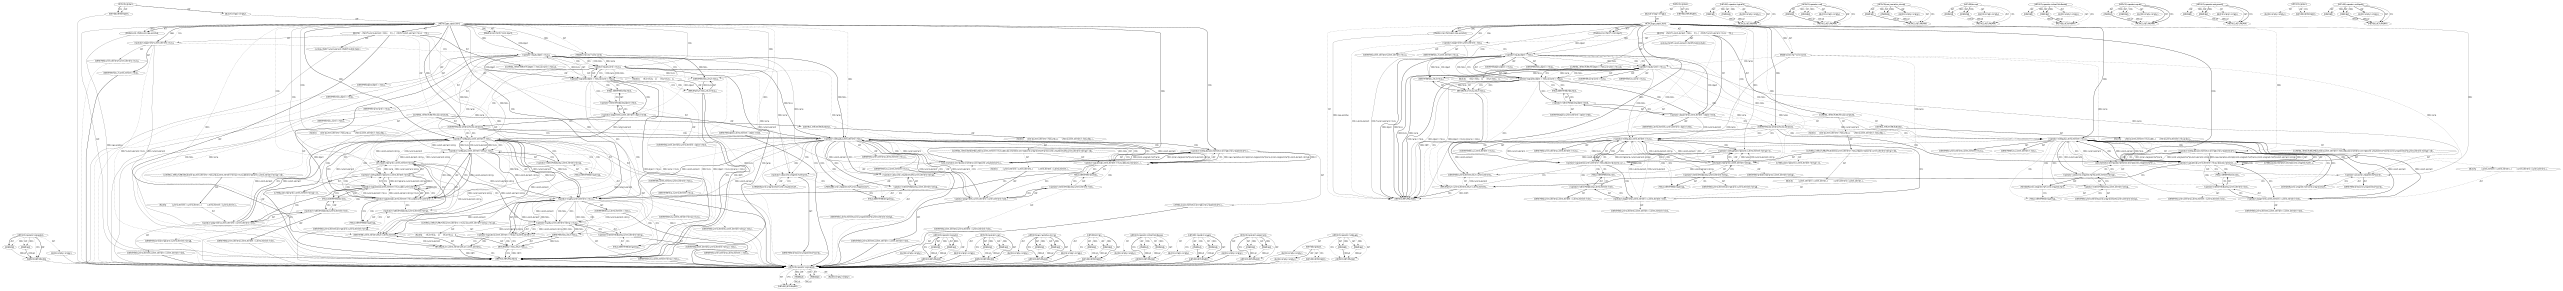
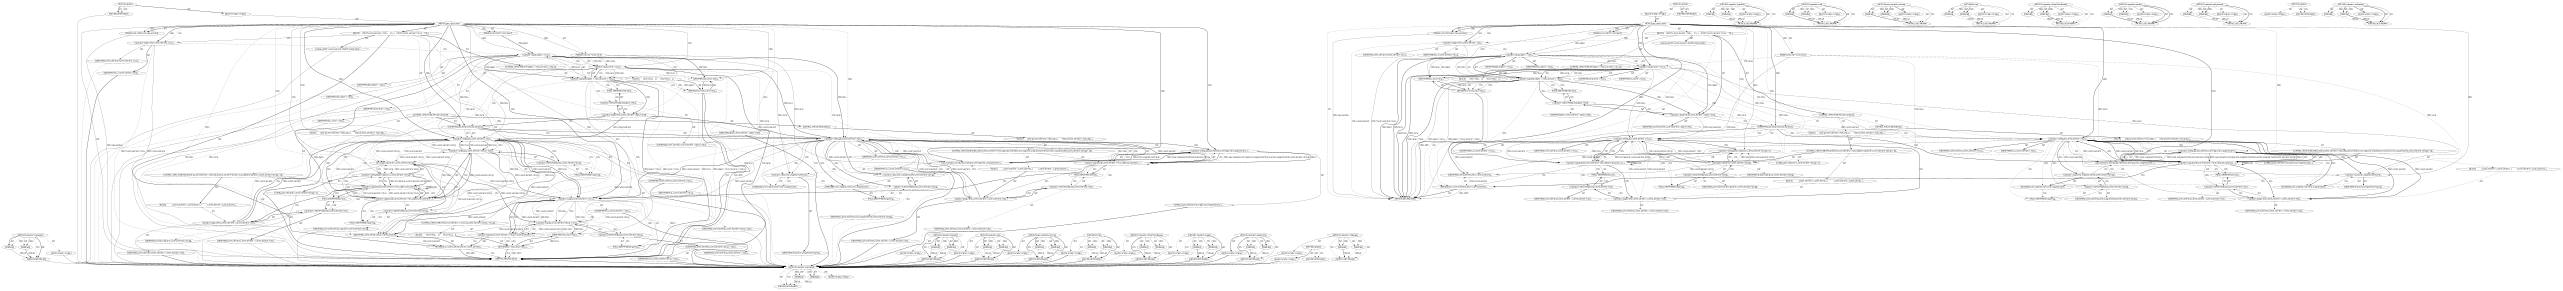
(594, 205) -> (594, 205)
(680, 217) -> none
(603, 248) -> (682, 252)
